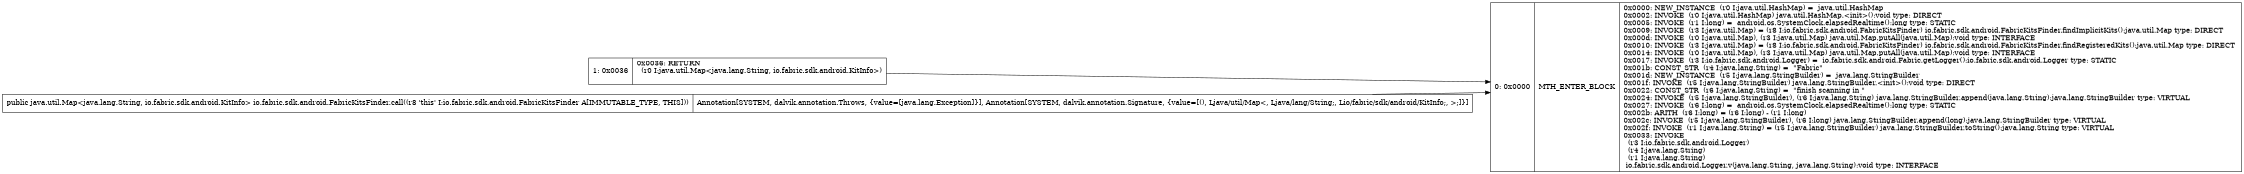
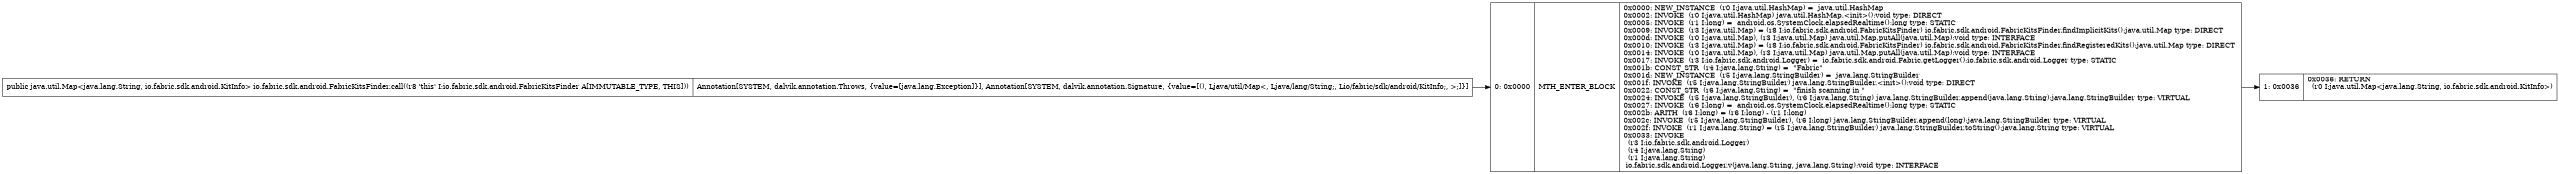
(1186, 78) -> (2248, 87)
